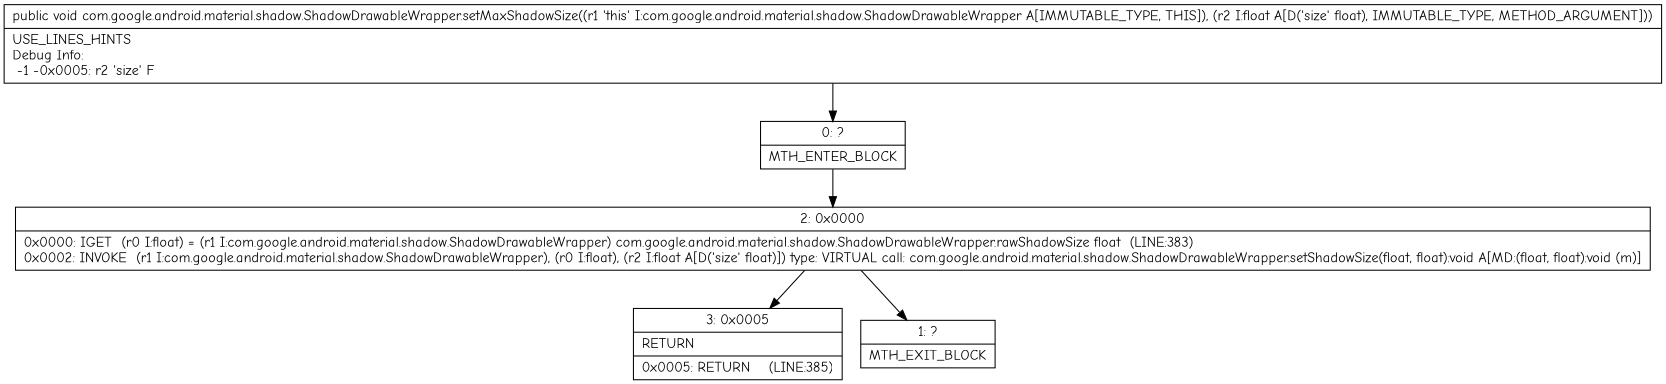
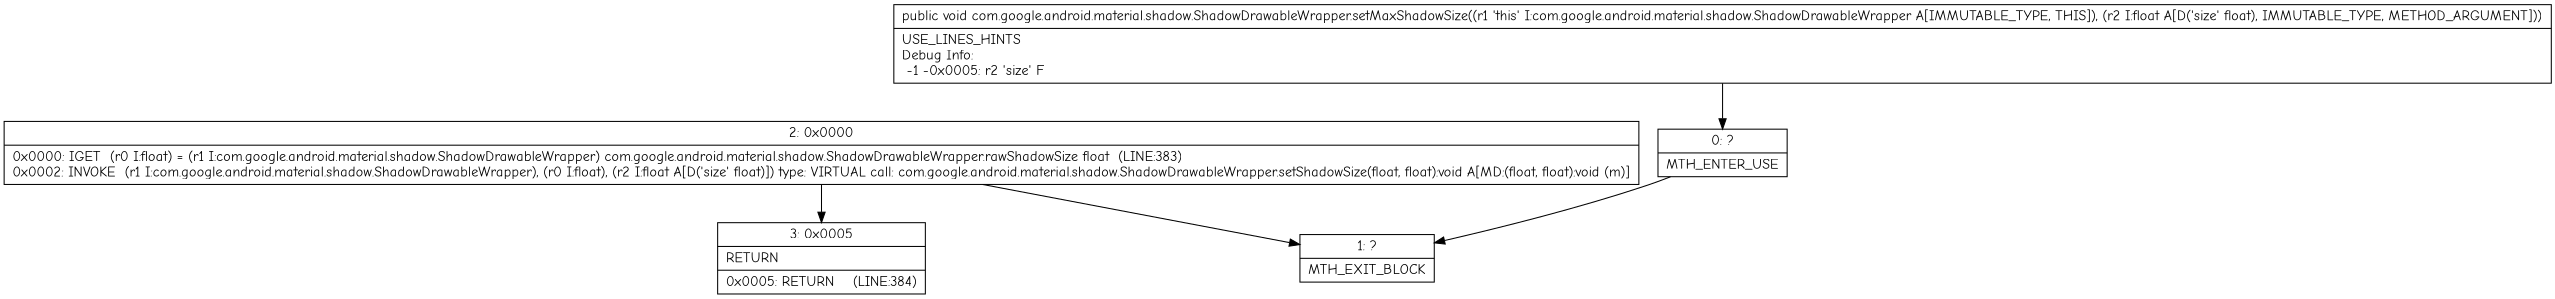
(833, 157) -> (1723, 164)
(833, 183) -> (1559, 212)
(738, 367) -> (822, 282)
